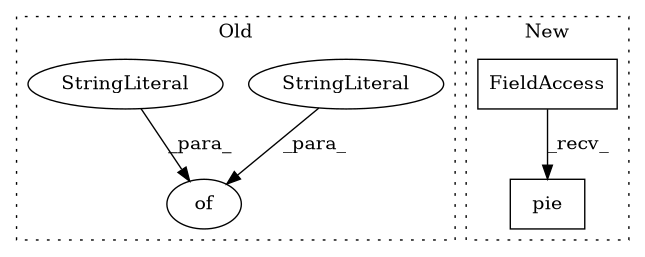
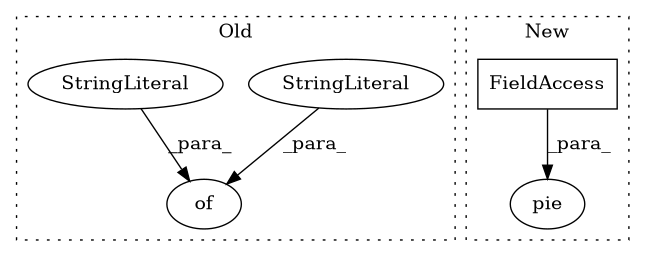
(579, 144) -> (579, 144)
(548, 204) -> (548, 204)
